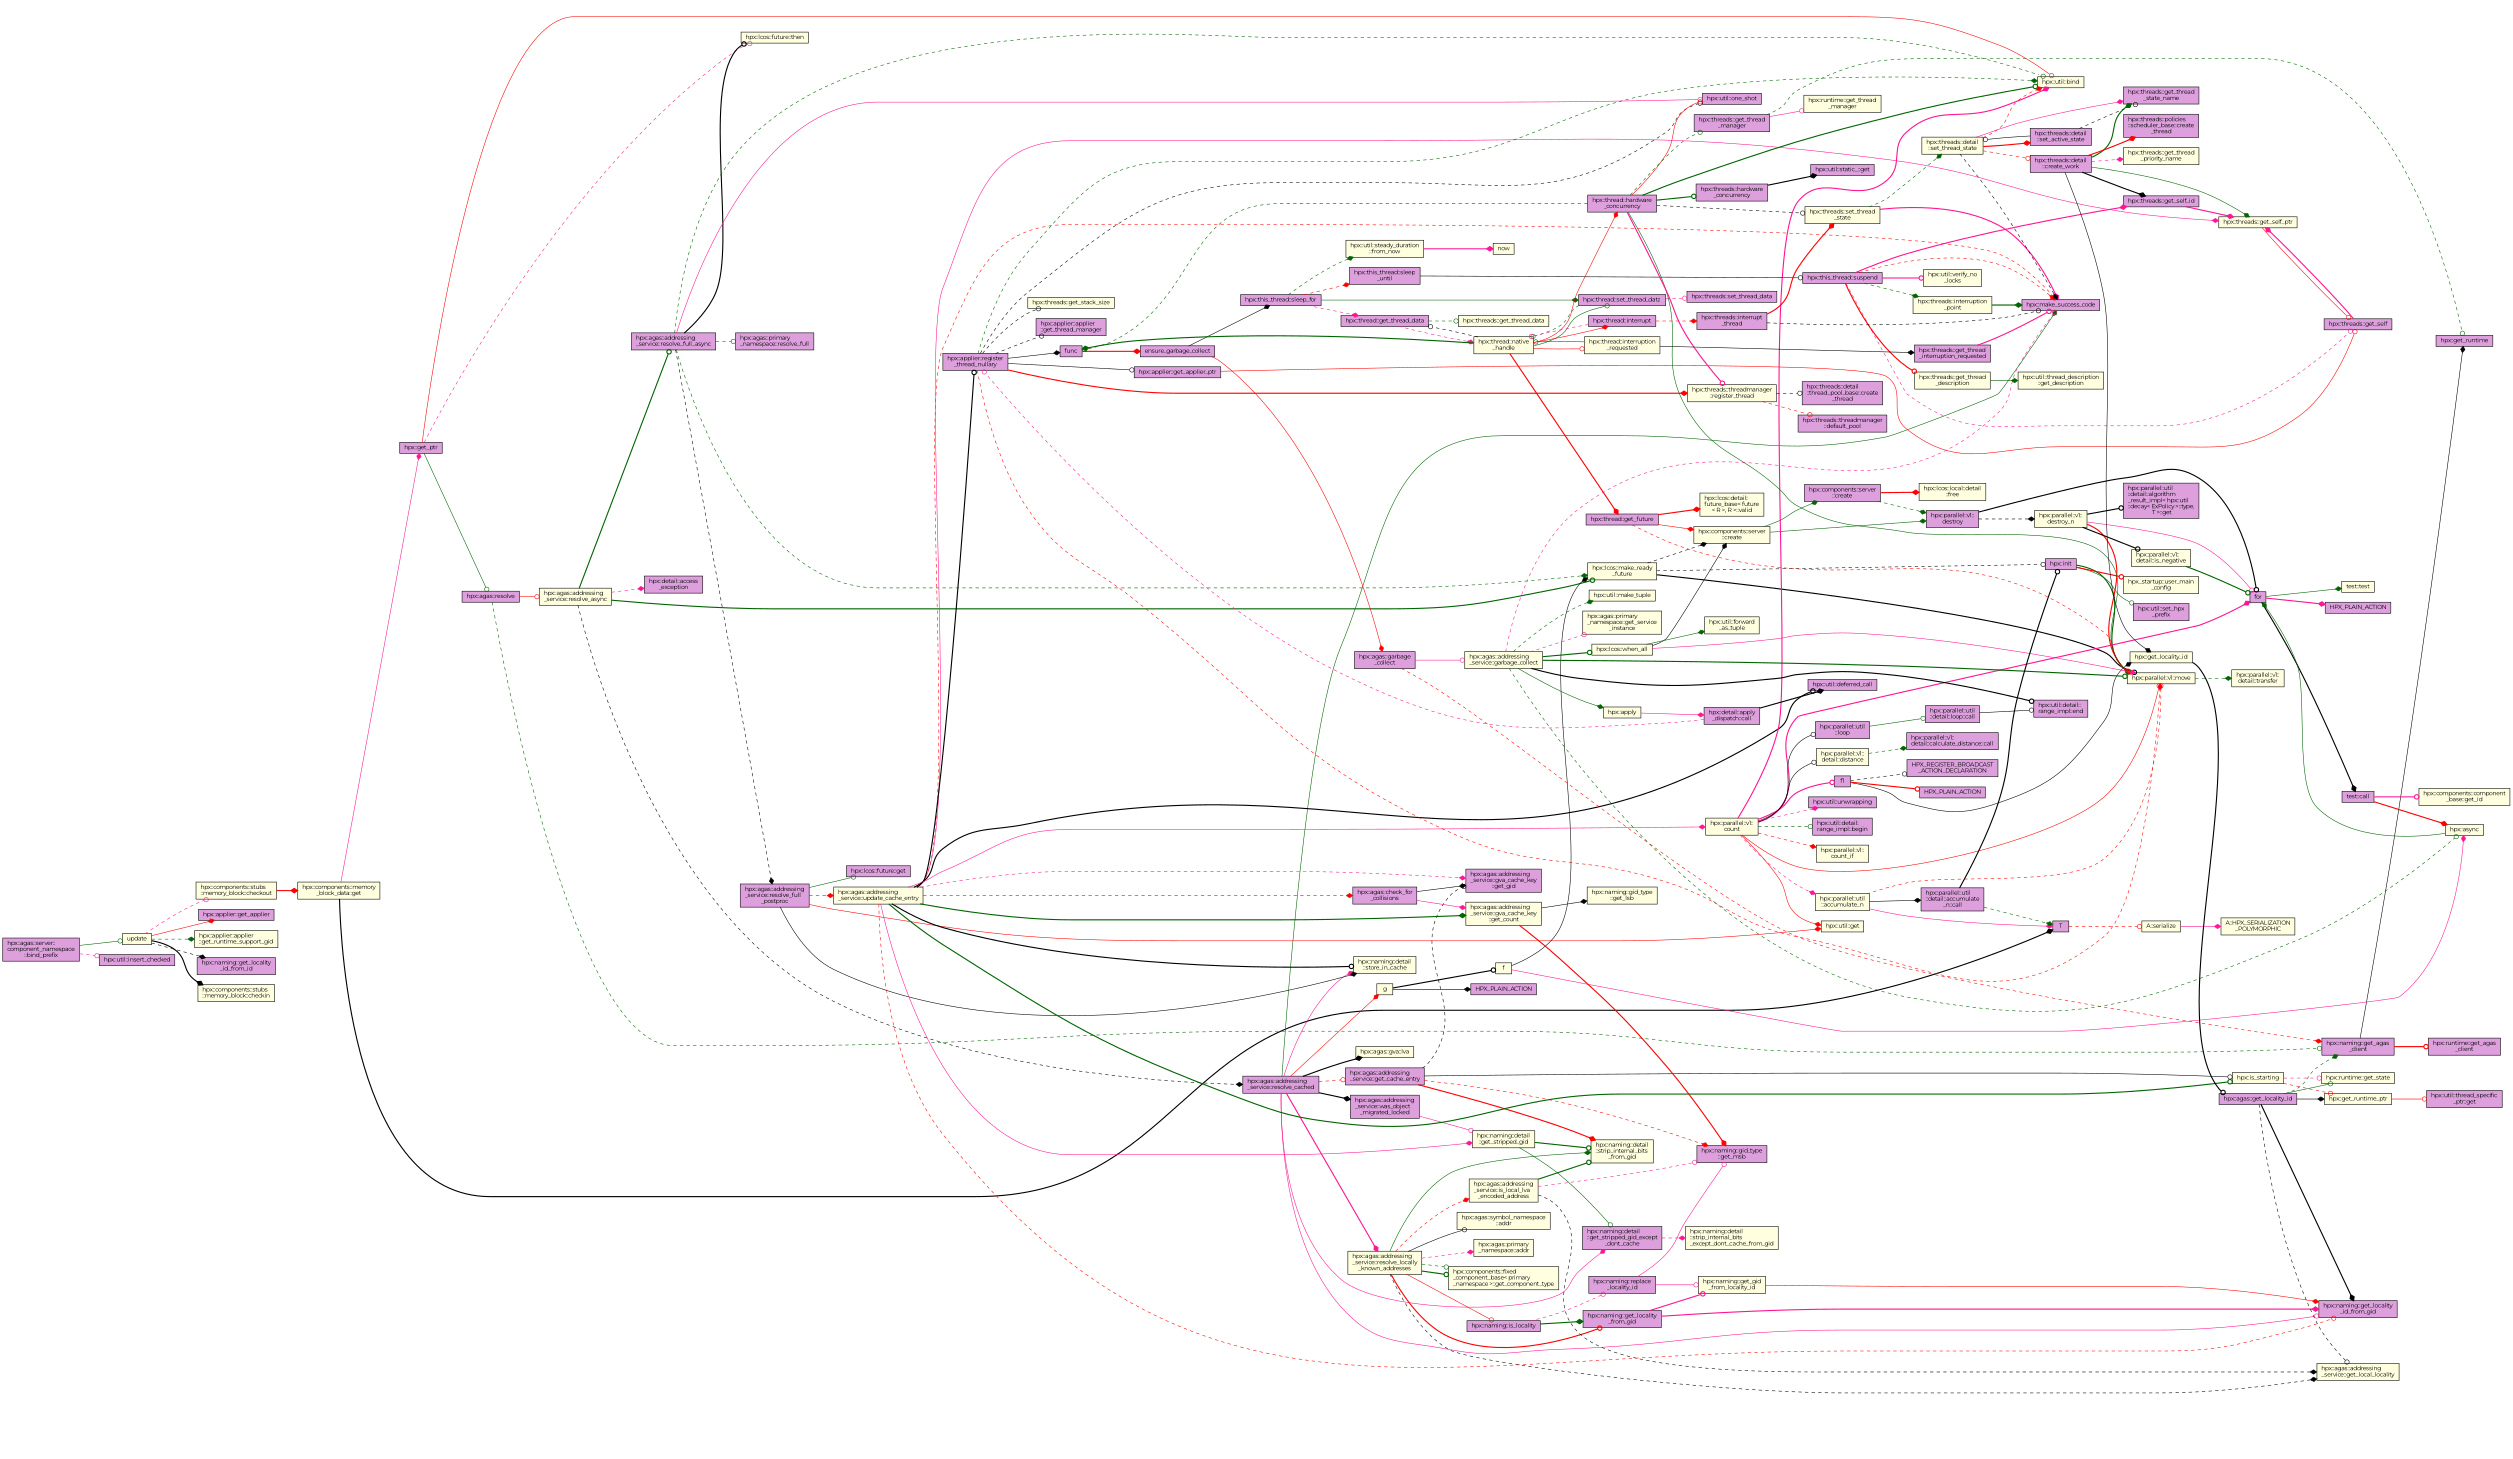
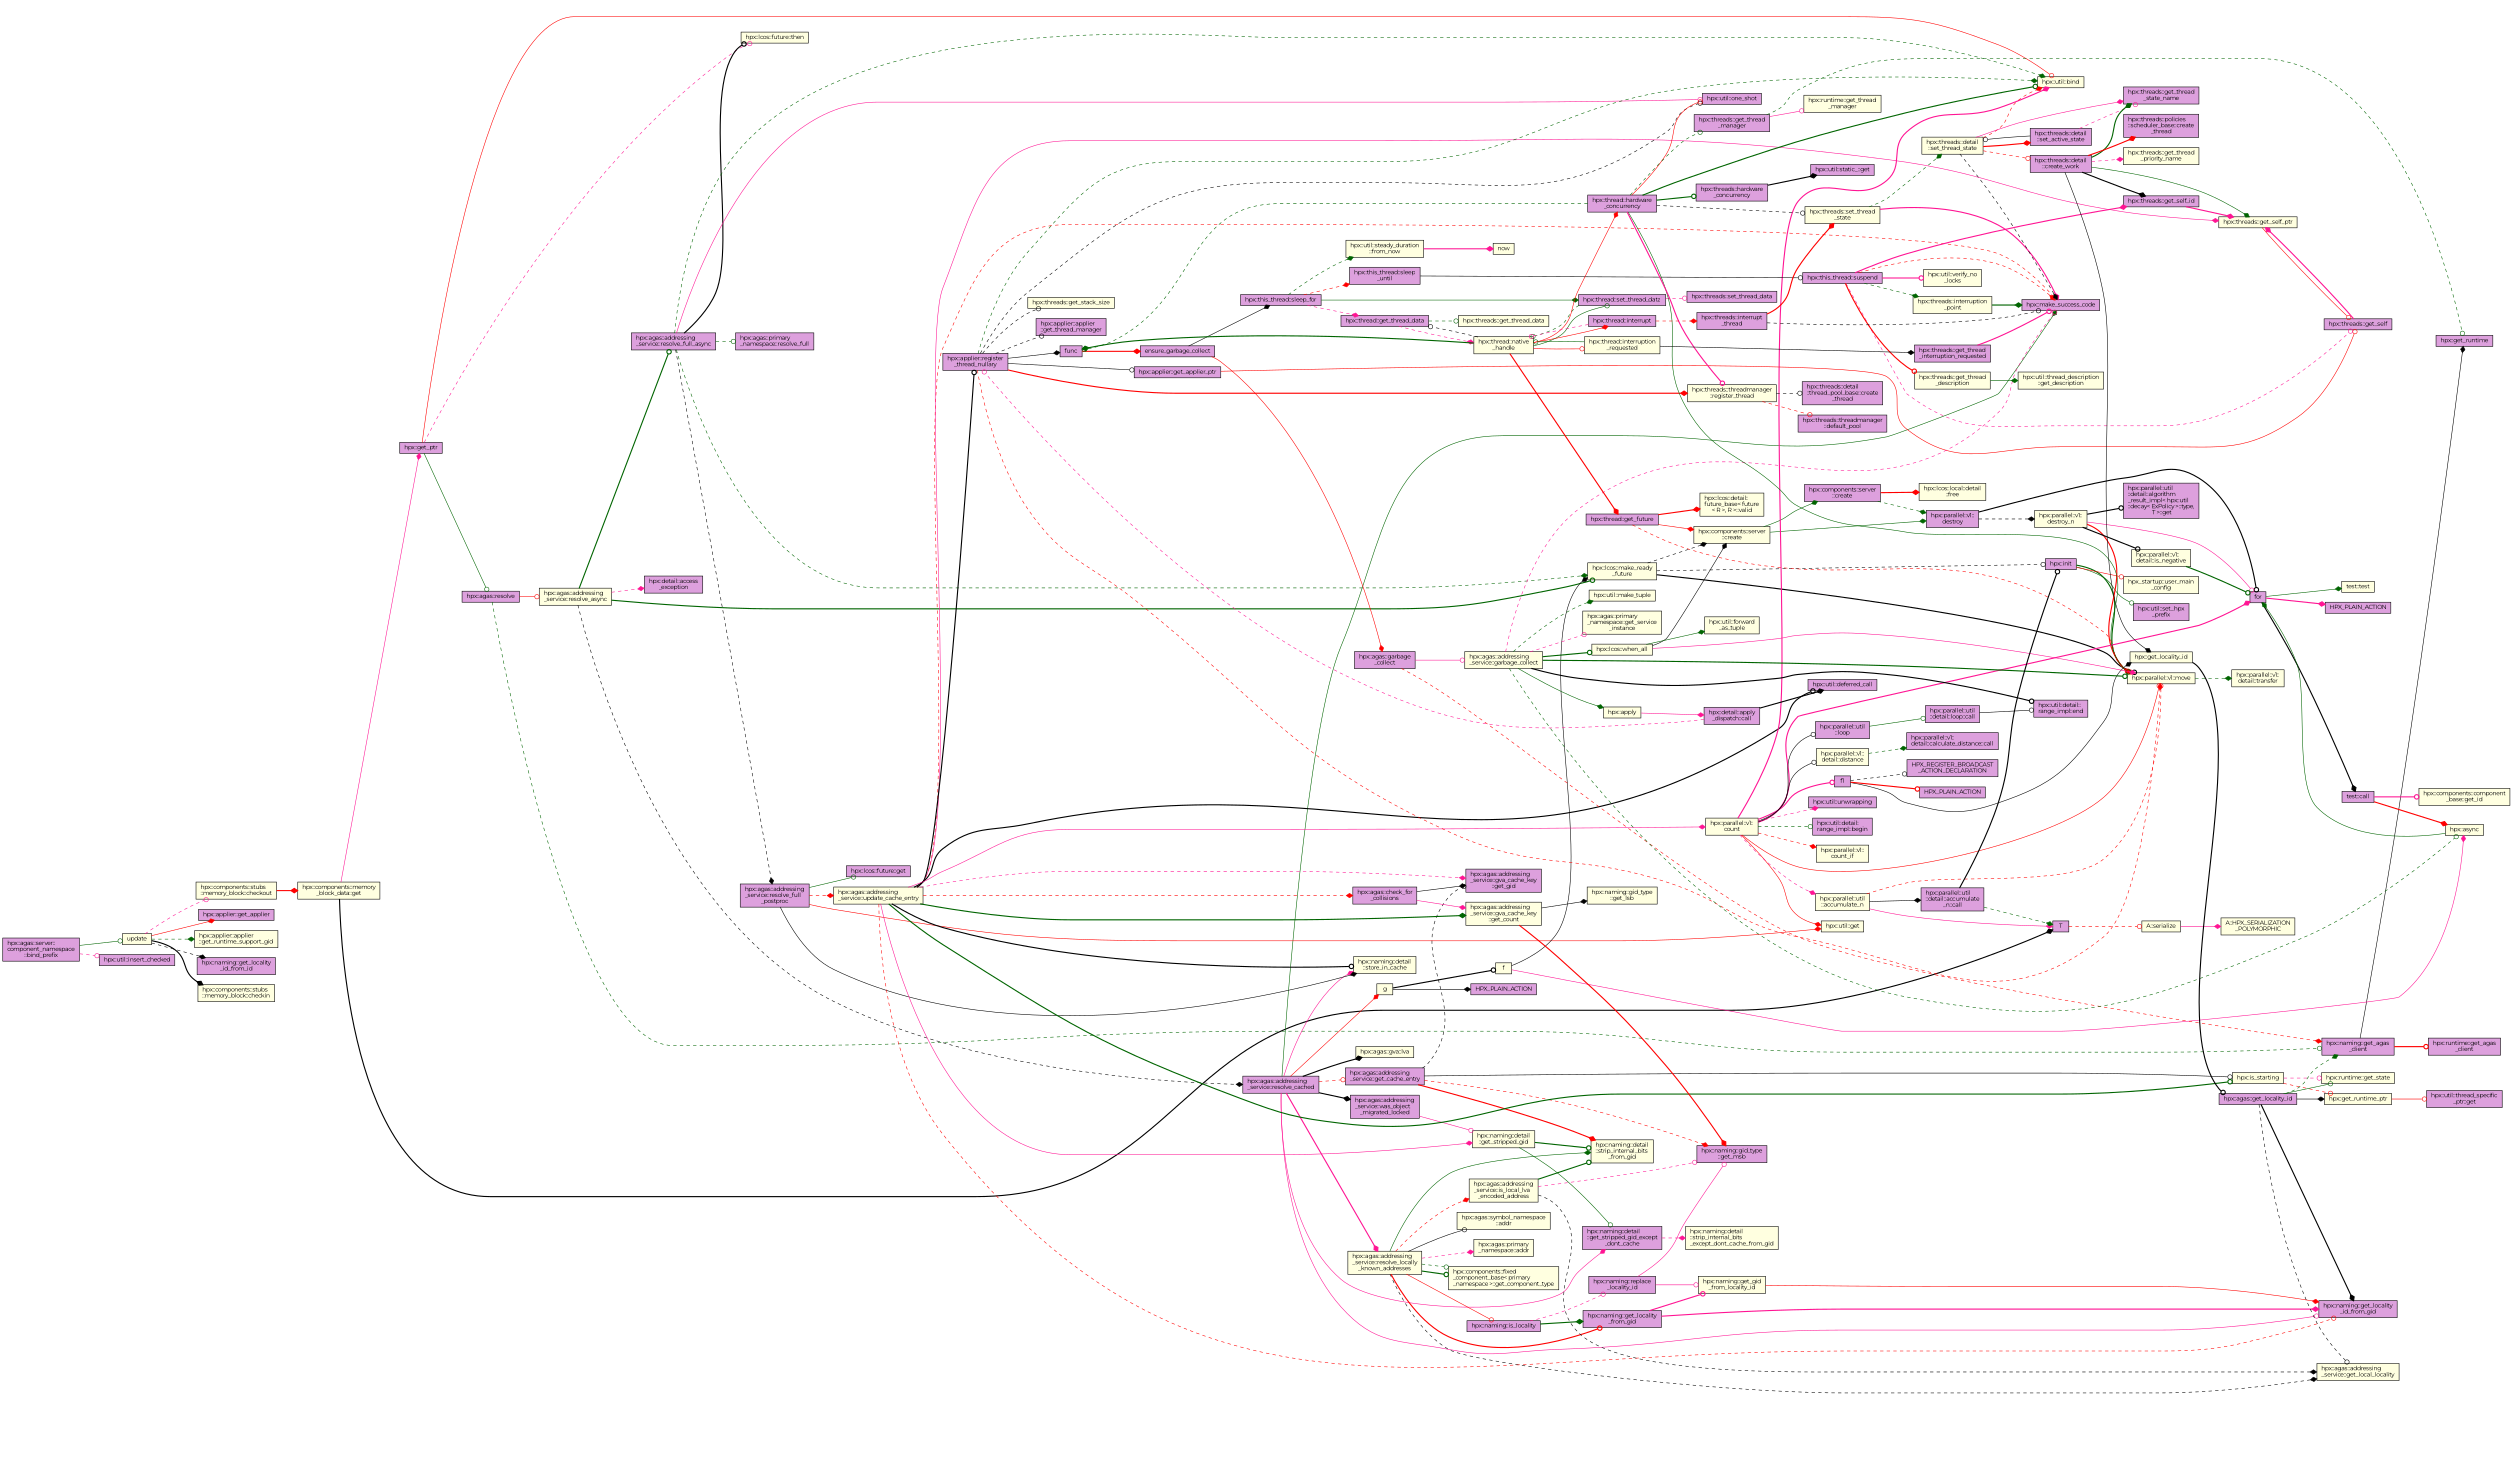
(1279, 38) -> (1279, 38)
(2106, 117) -> (2106, 117)
(2104, 573) -> (2104, 573)
